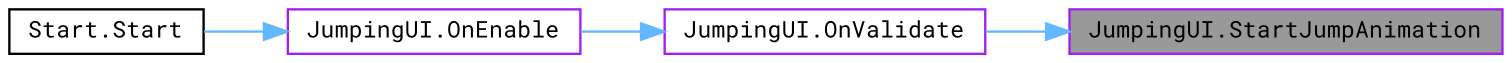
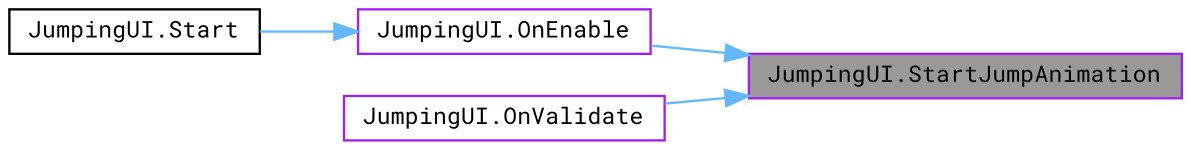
(106, 32) -> (135, 32)
(611, 32) -> (688, 49)
